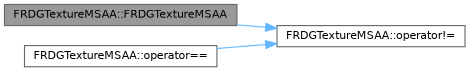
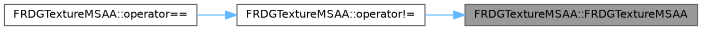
(251, 26) -> (439, 15)
